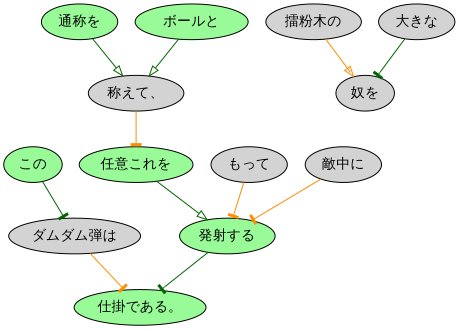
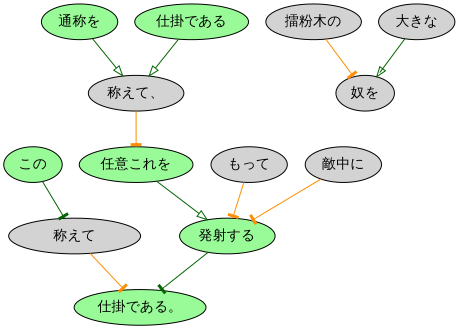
(192, 22) -> (192, 22)
(338, 56) -> (338, 56)
(392, 56) -> (392, 56)
(75, 236) -> (75, 236)
